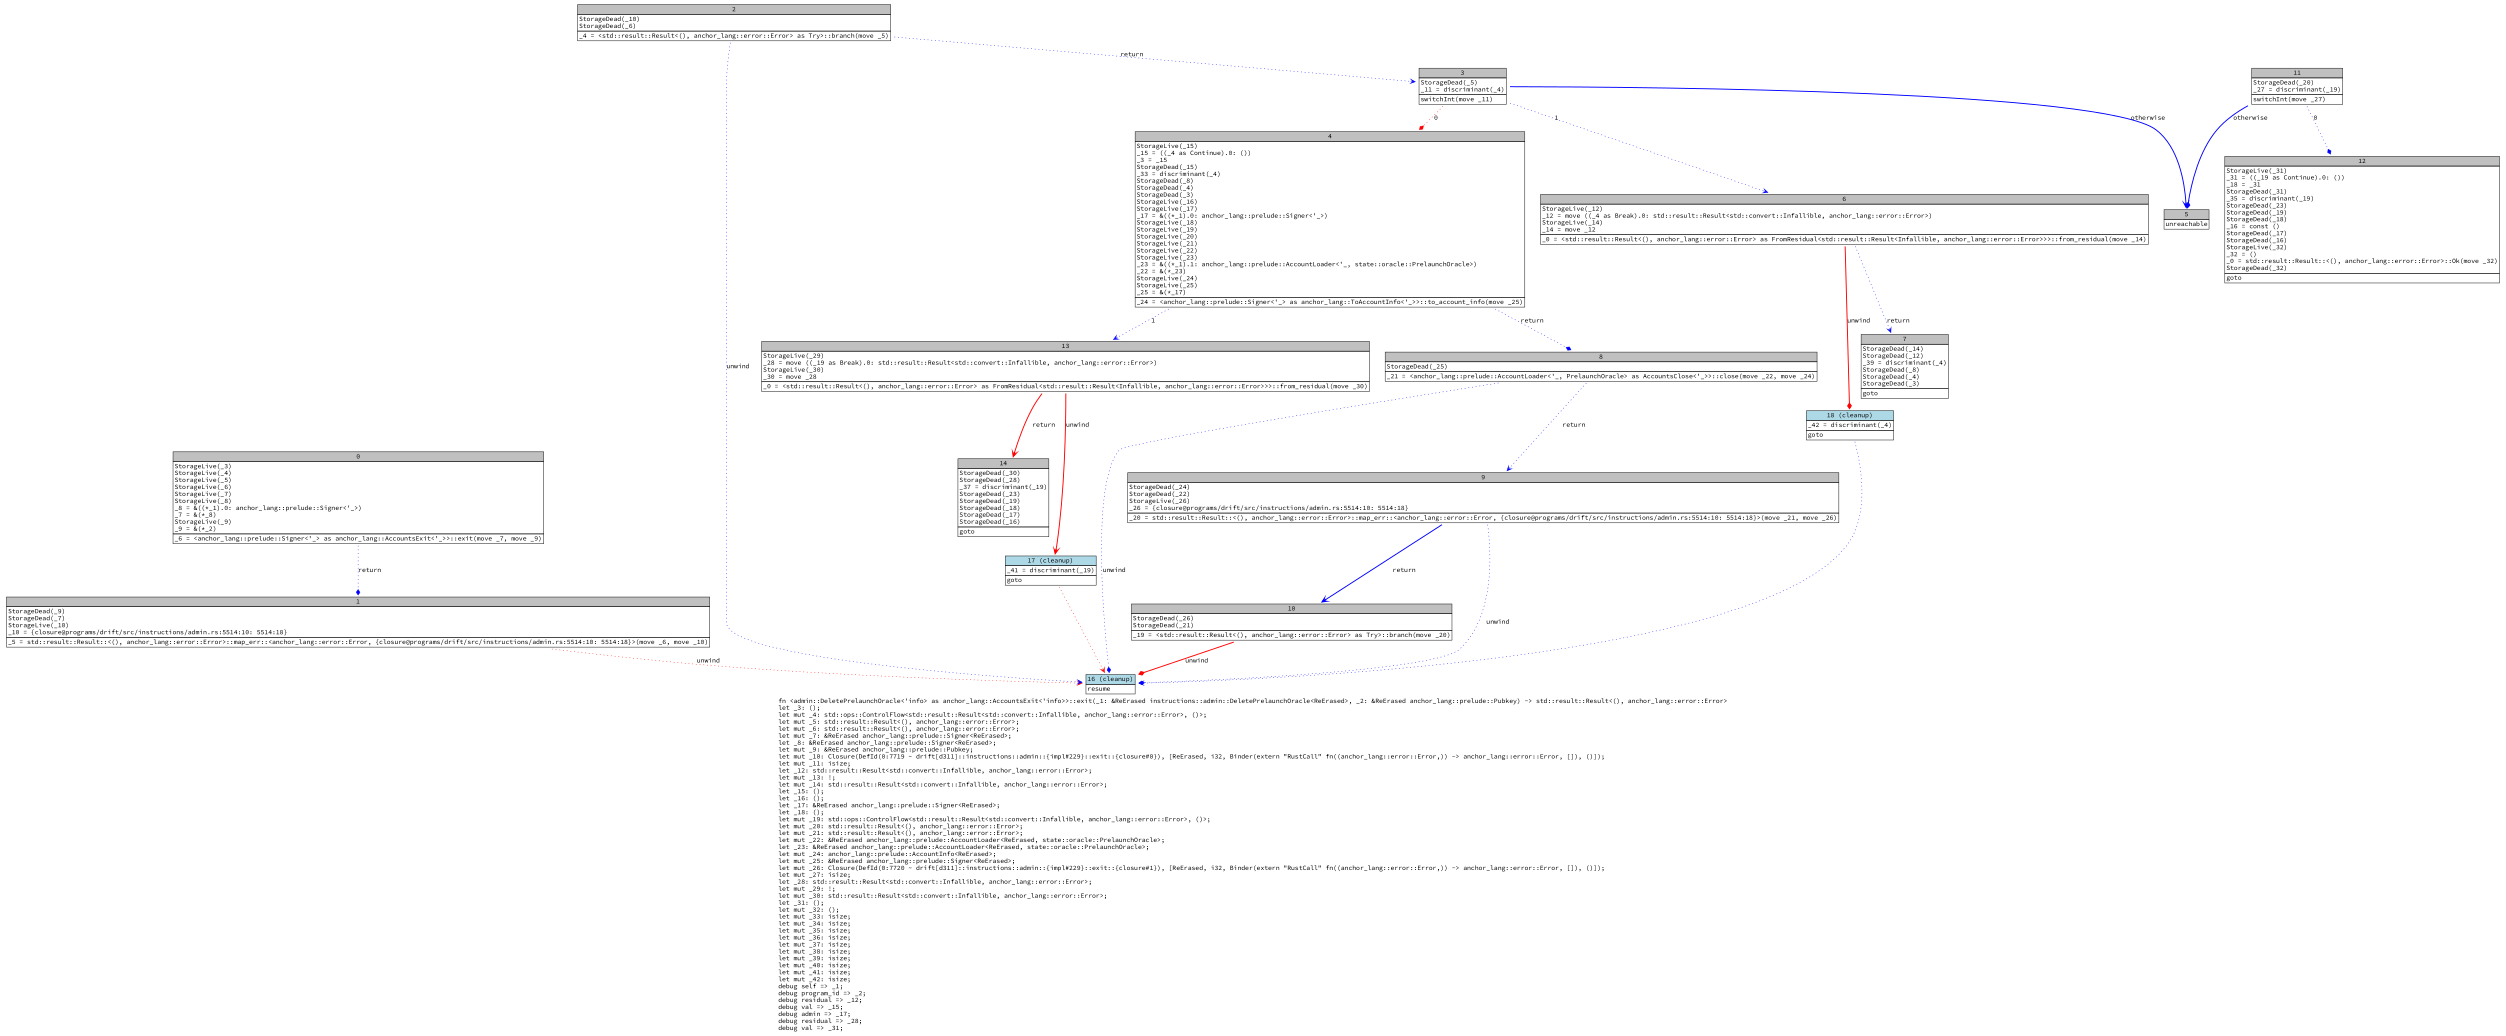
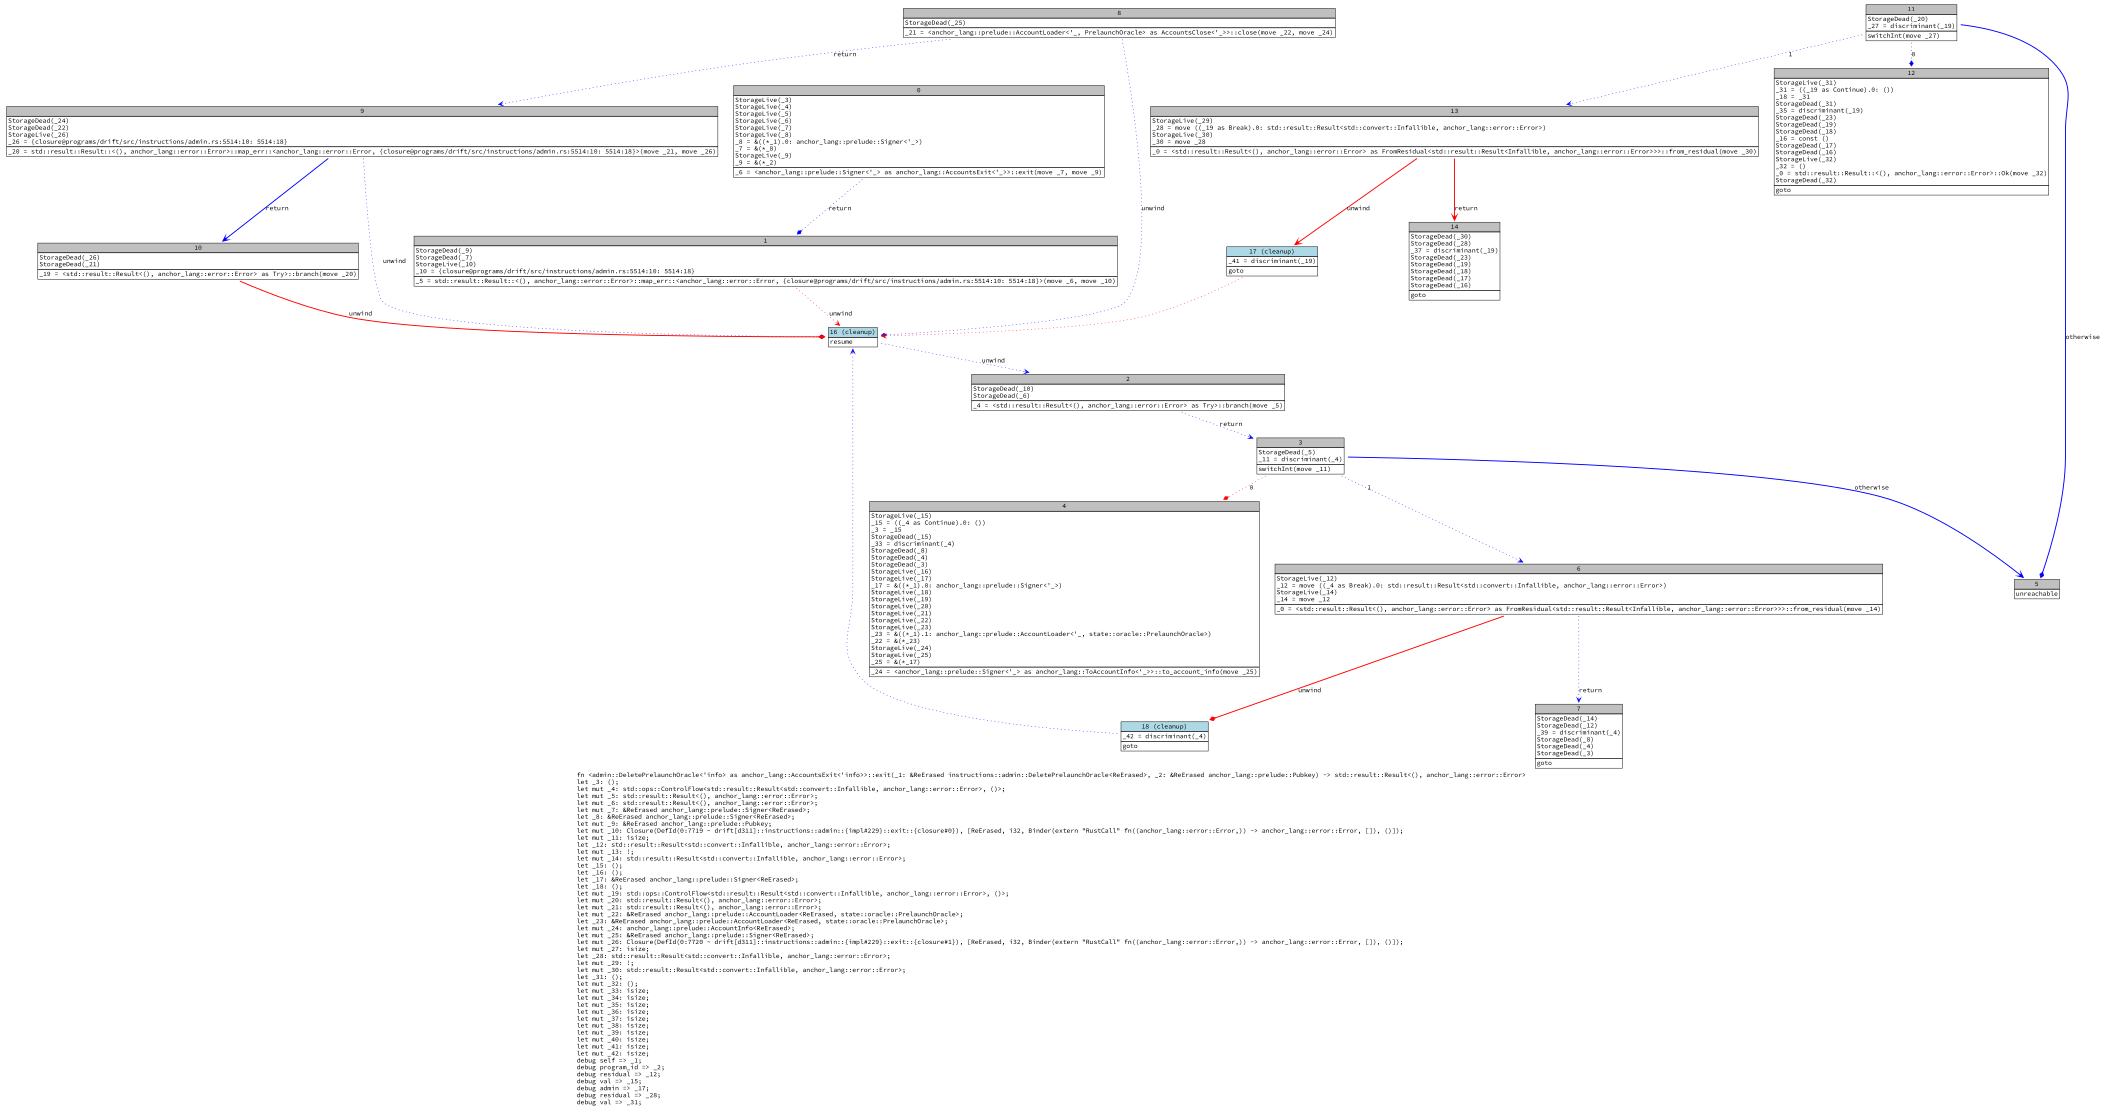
(1143, 323) -> (1717, 69)
(1531, 328) -> none
(726, 513) -> (953, 357)
